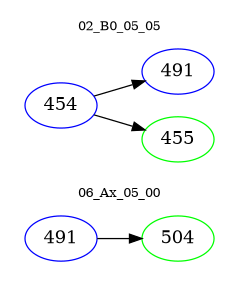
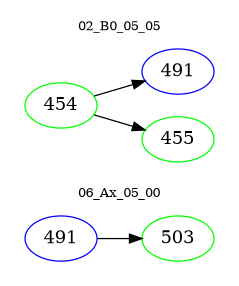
(61, 105) -> (61, 105)
(178, 239) -> (178, 239)
